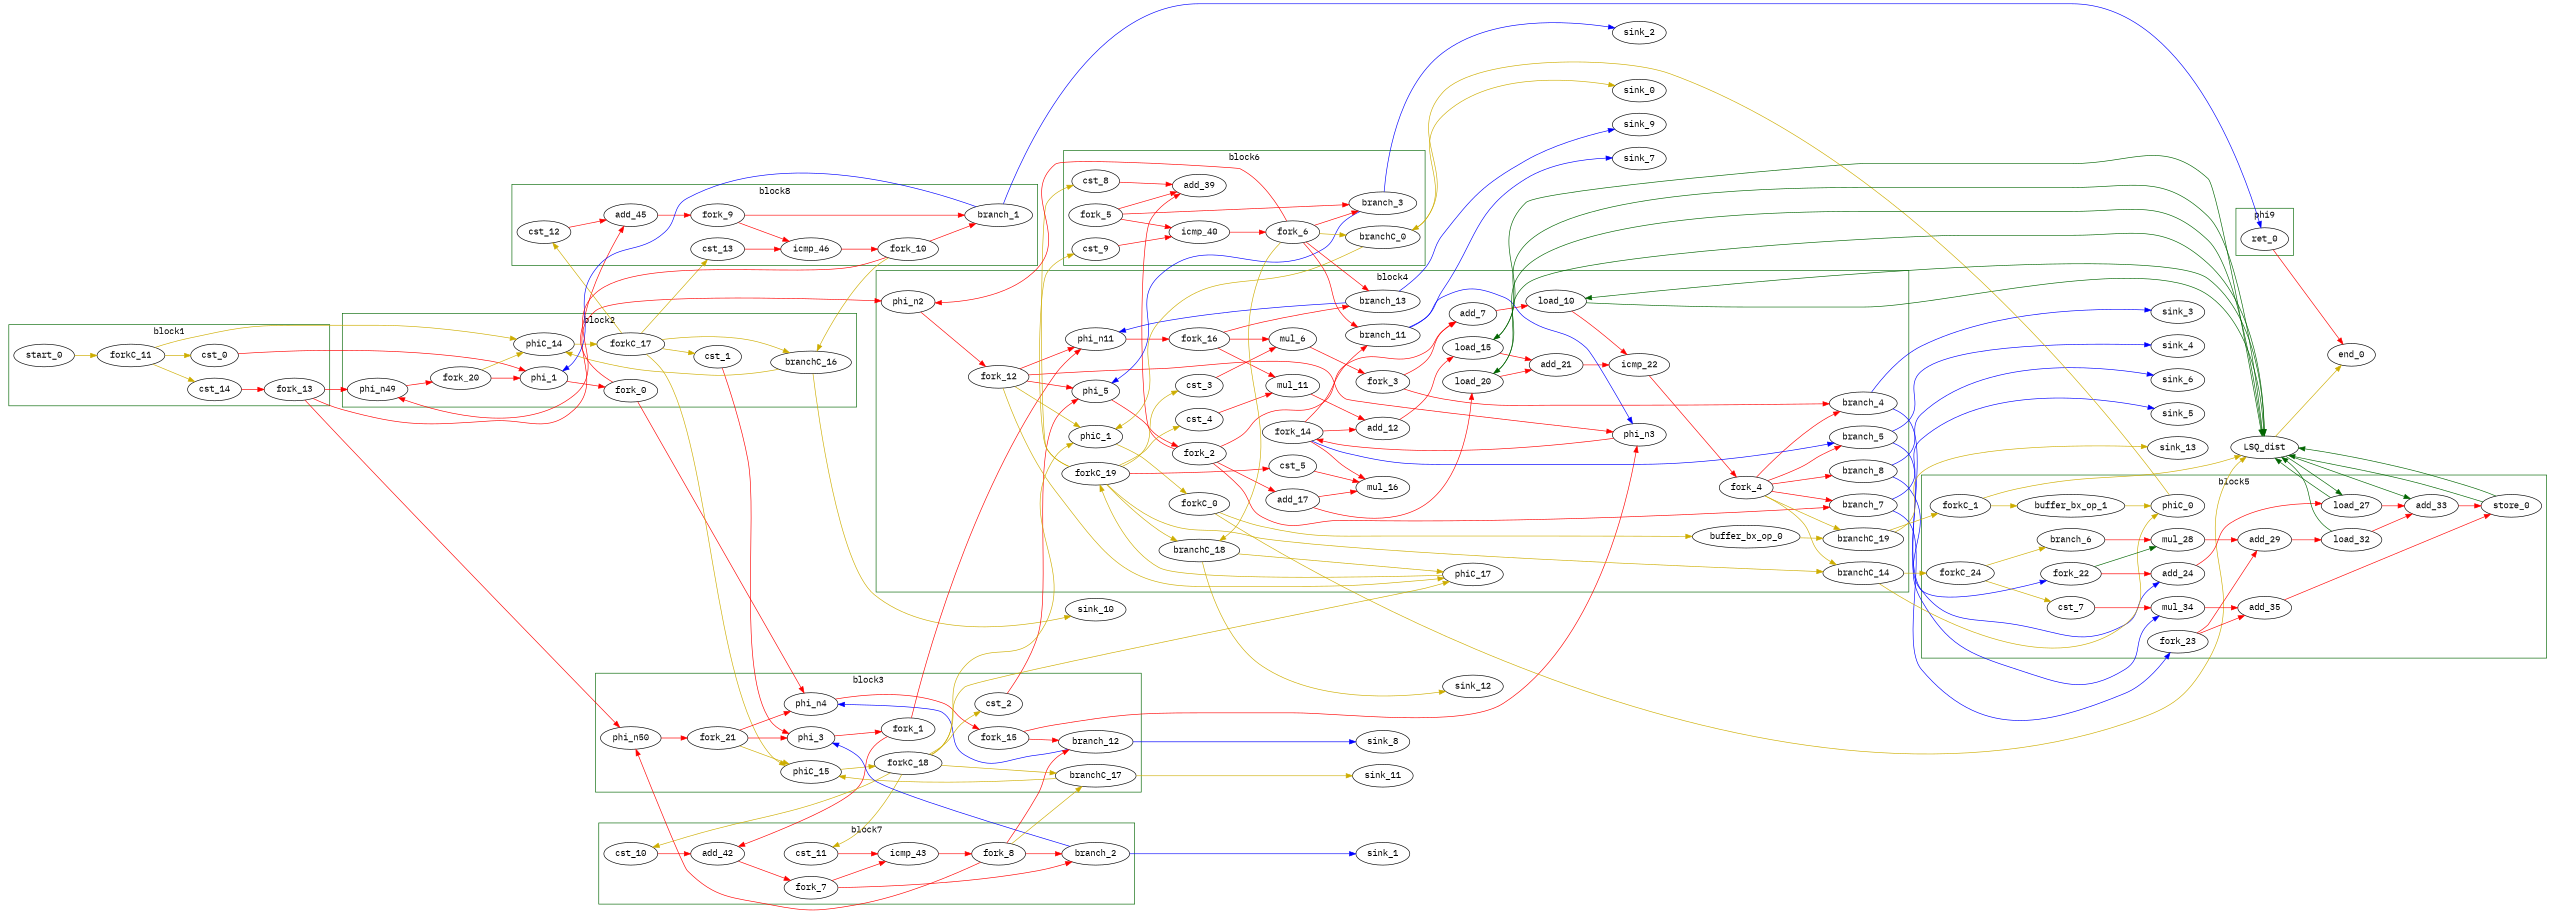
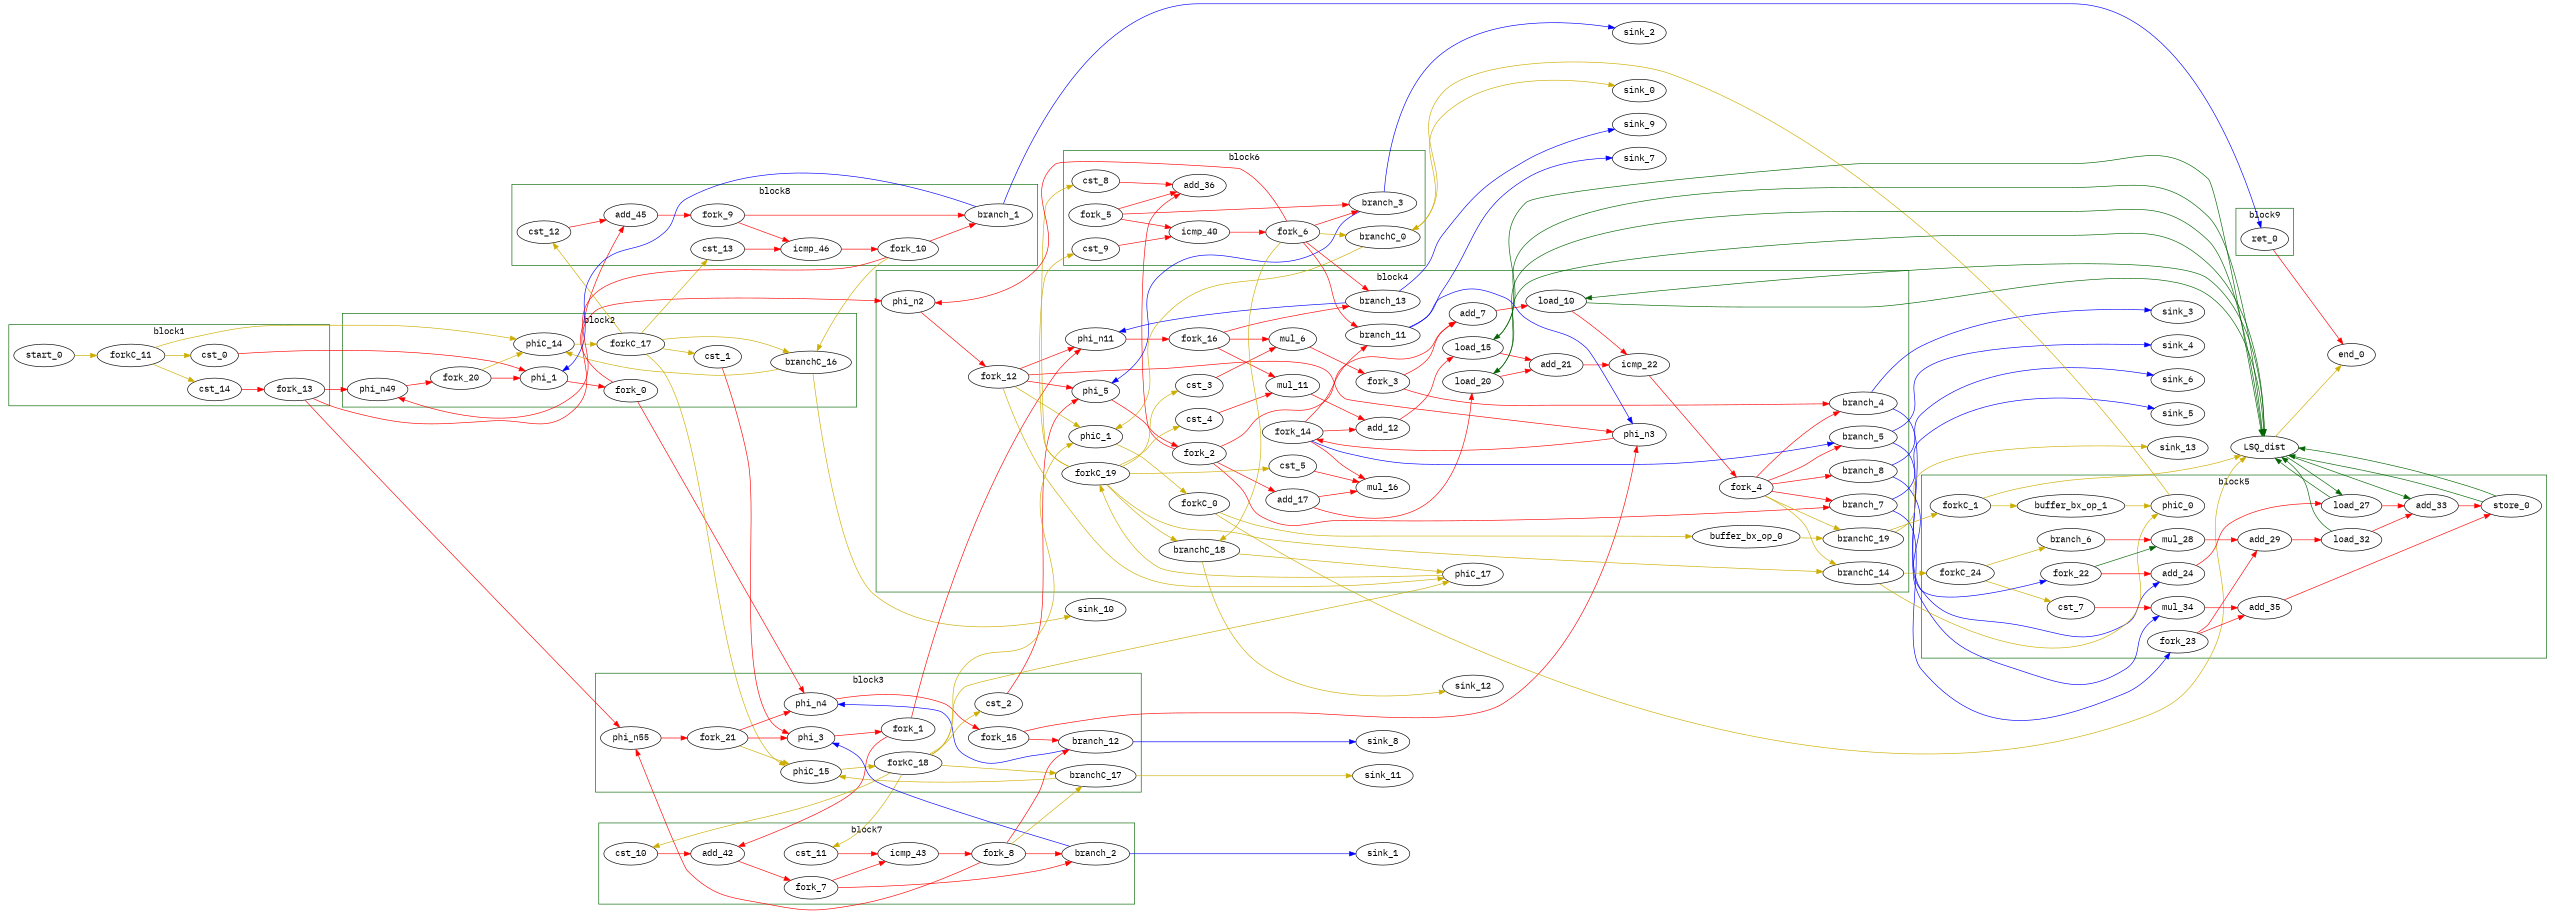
(1199, 186) -> (1199, 186)
(2265, 215) -> (2265, 215)
(1196, 472) -> (1196, 472)
(631, 738) -> (631, 738)
